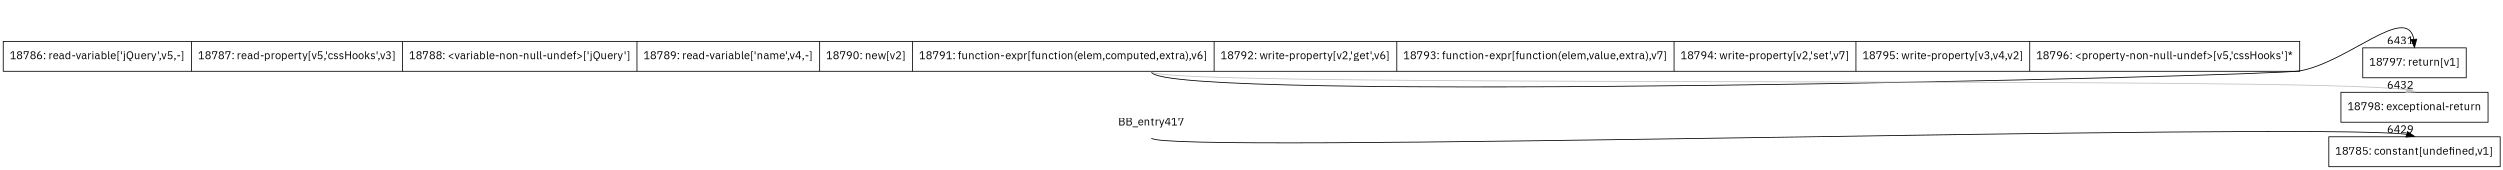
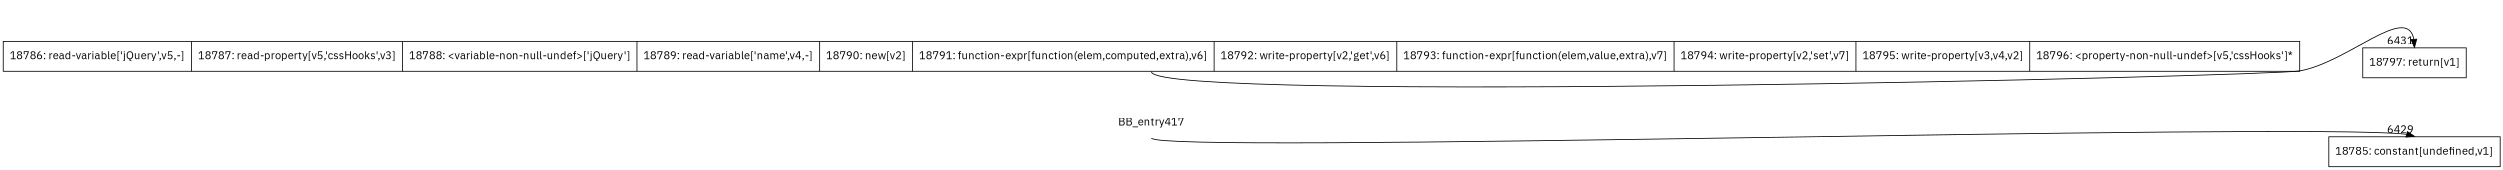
(2414, 107) -> none
